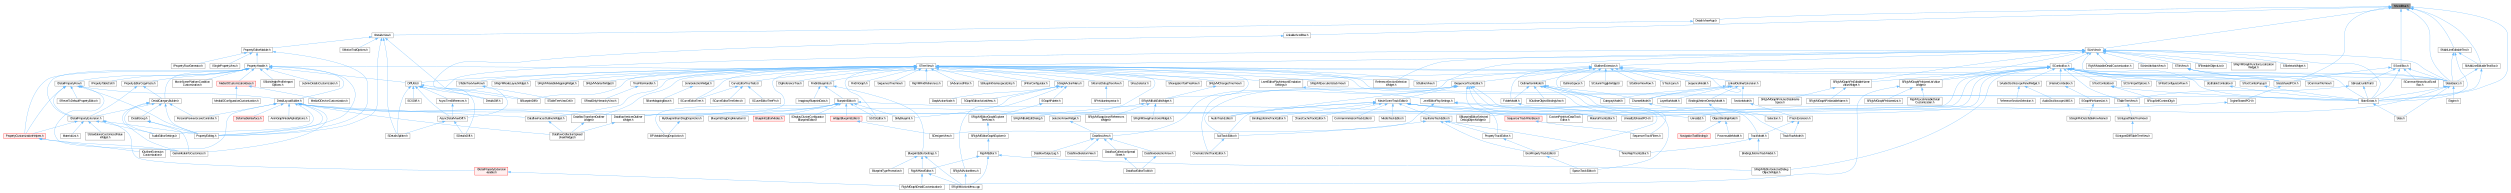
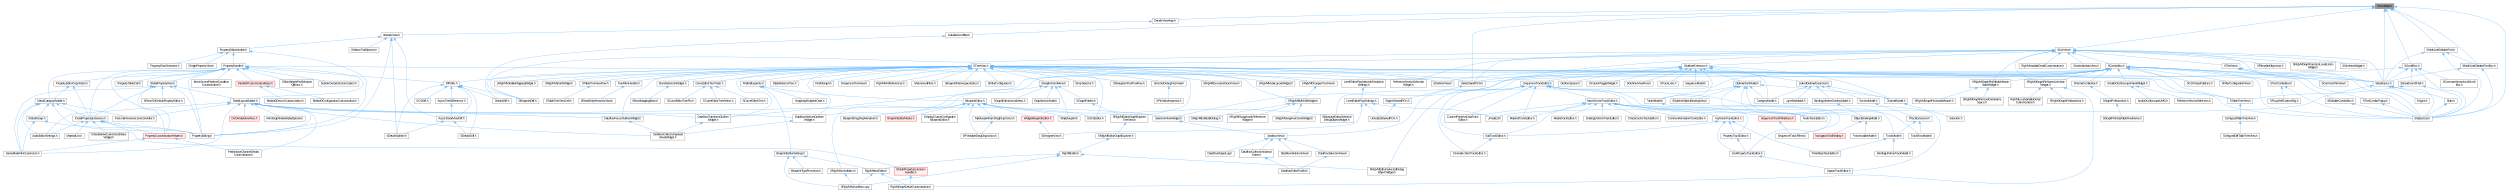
(802, 69) -> none
(2386, 110) -> (2435, 111)
(153, 154) -> (244, 154)
